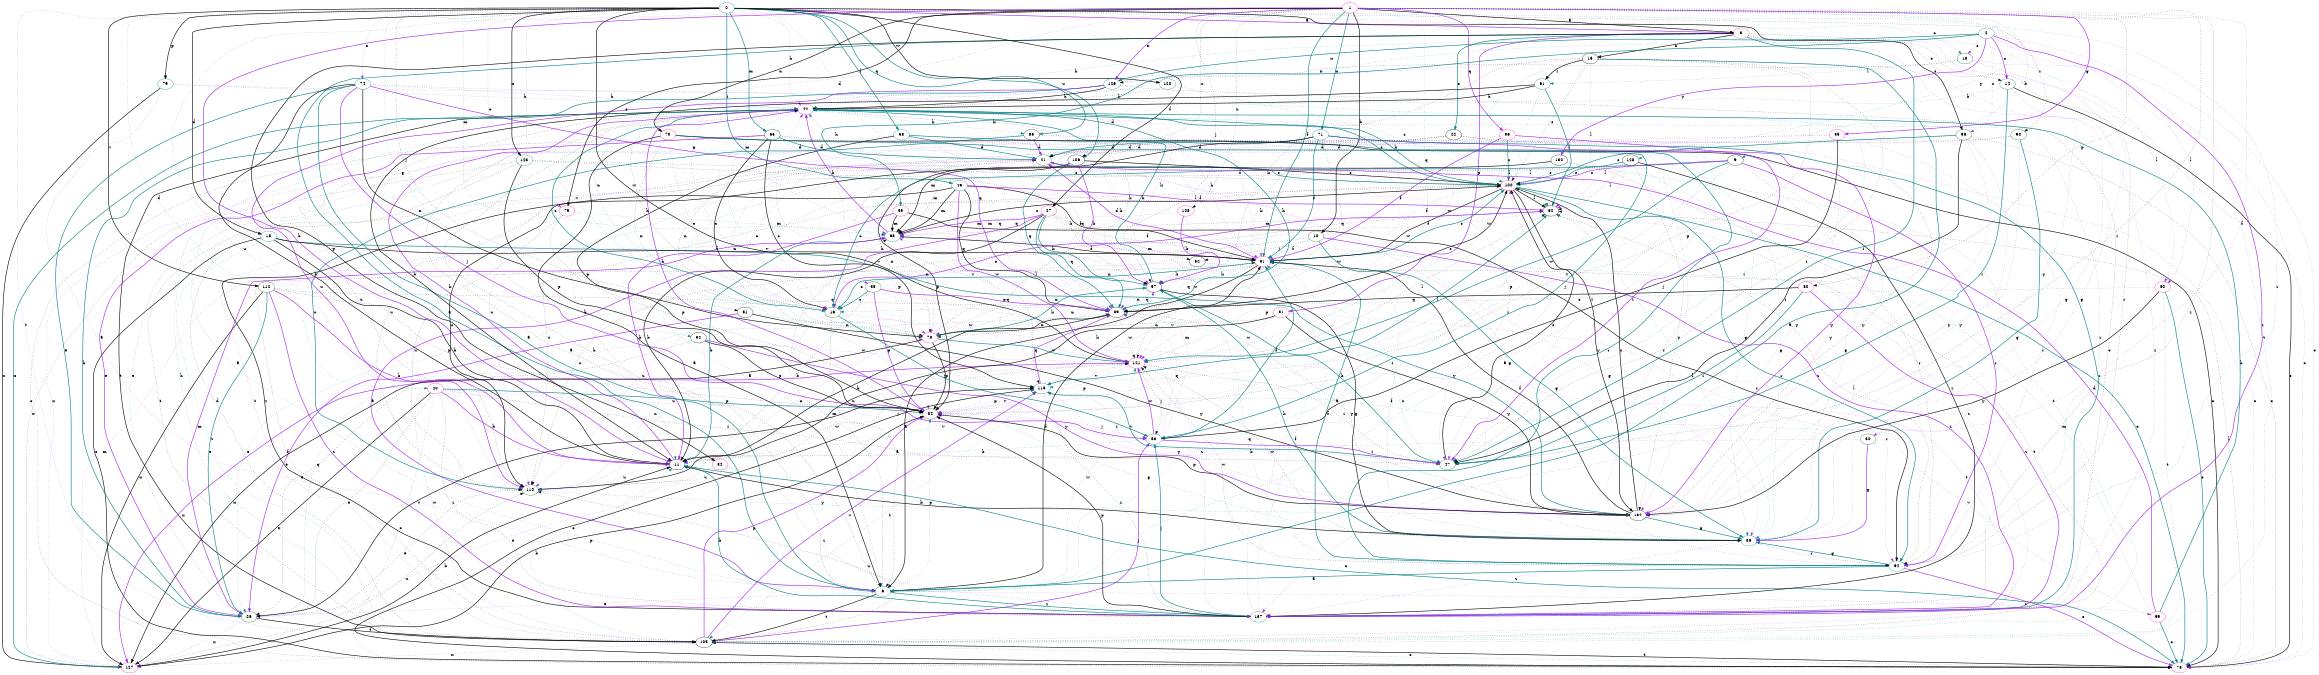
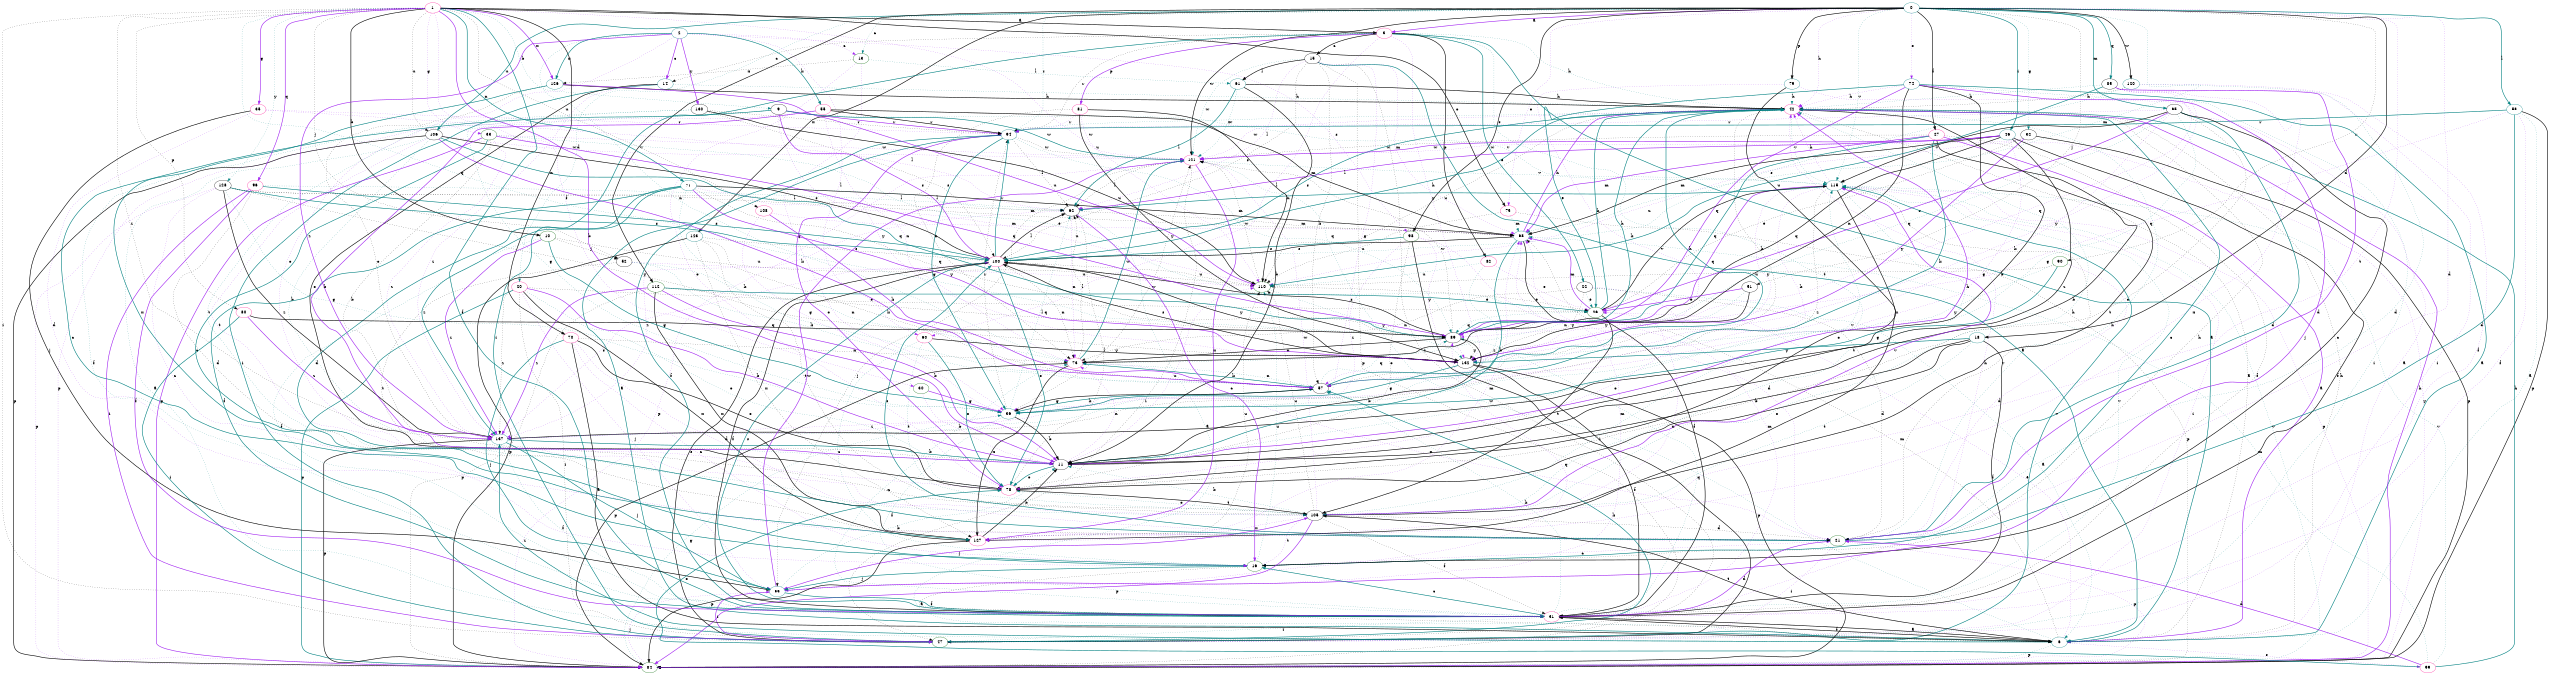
(917, 122) -> (1952, 97)
(1005, 300) -> (2425, 401)
